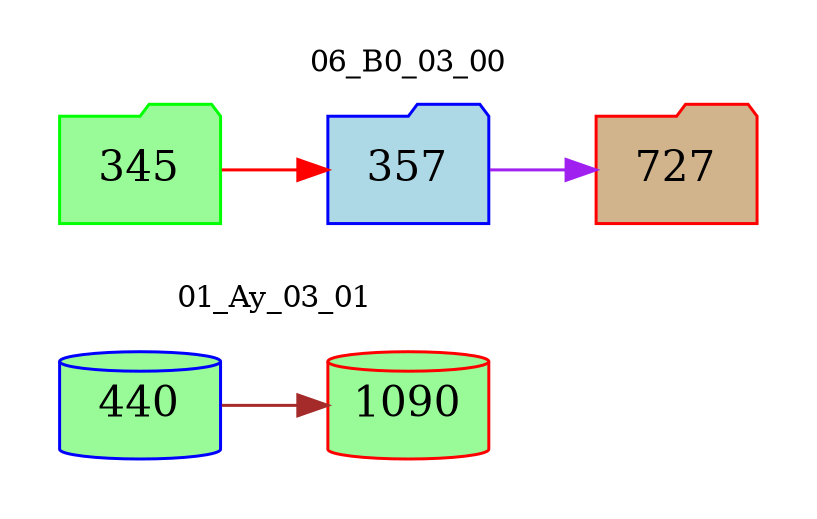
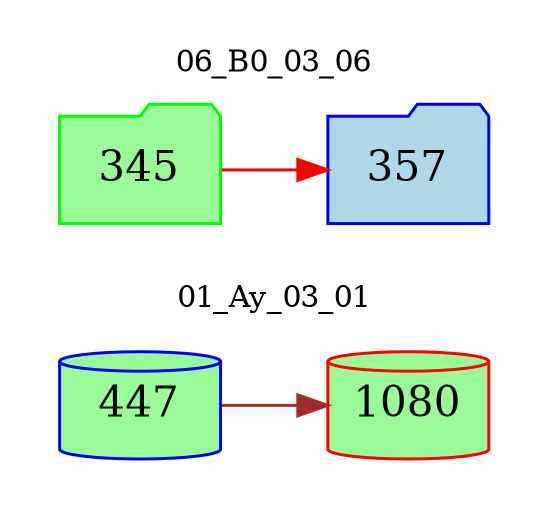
(408, 64) -> (274, 64)
(677, 170) -> none
(140, 405) -> (140, 405)
(408, 405) -> (408, 405)
